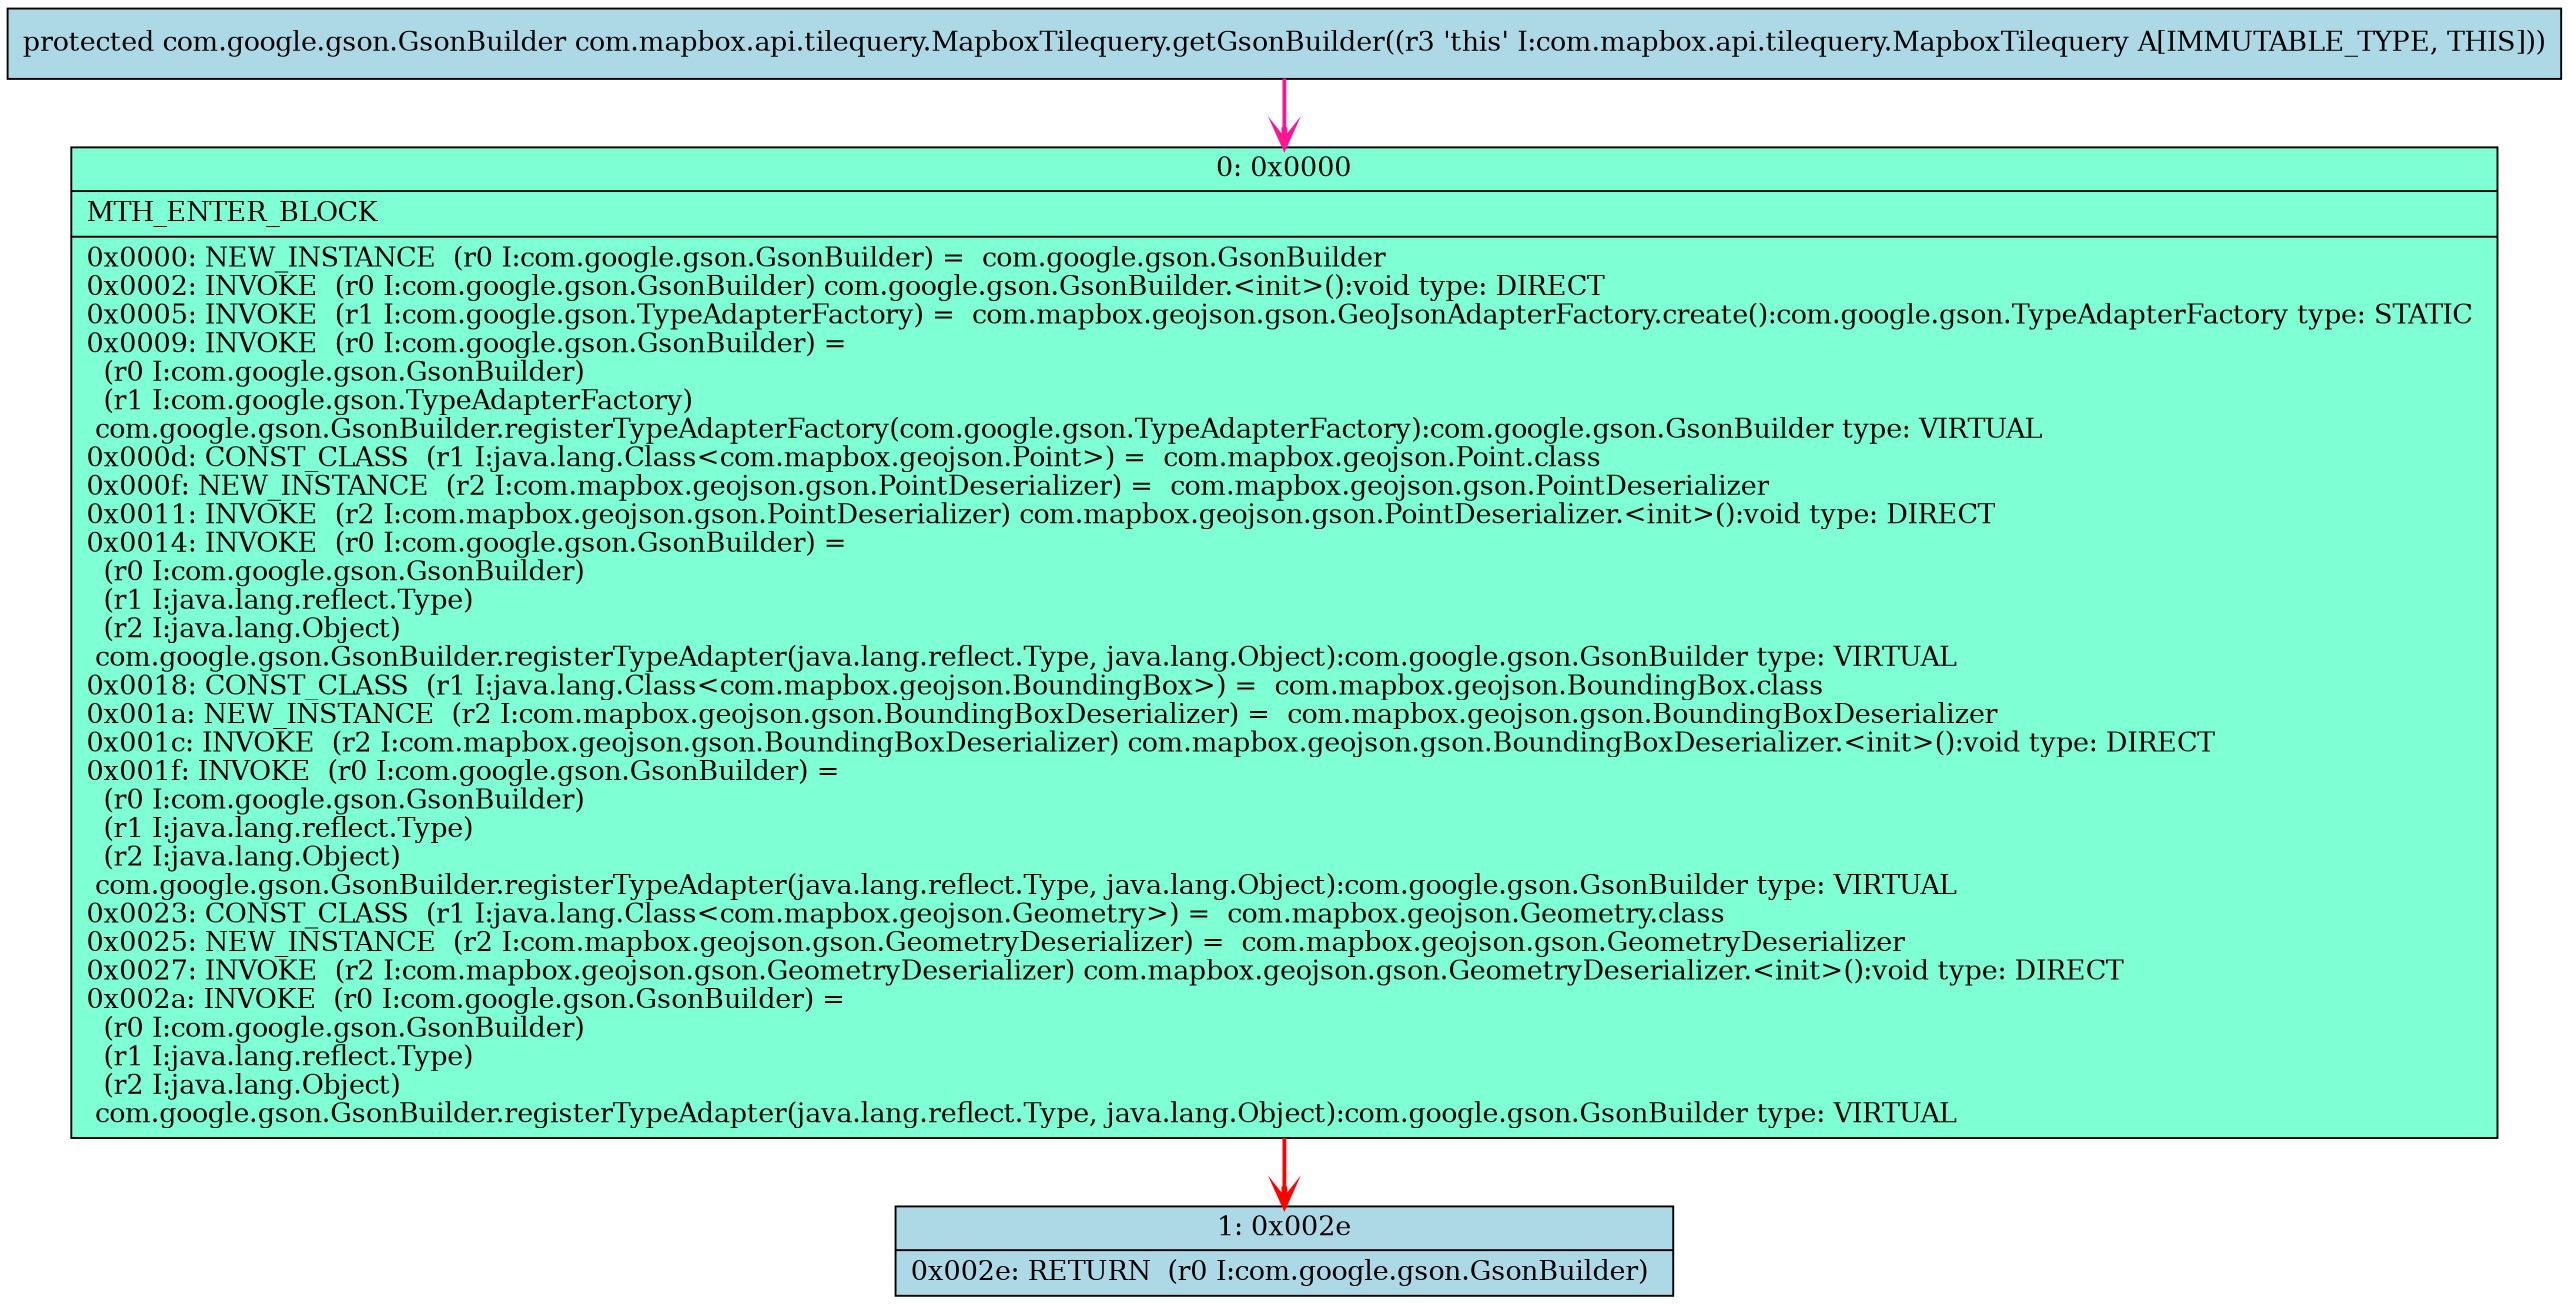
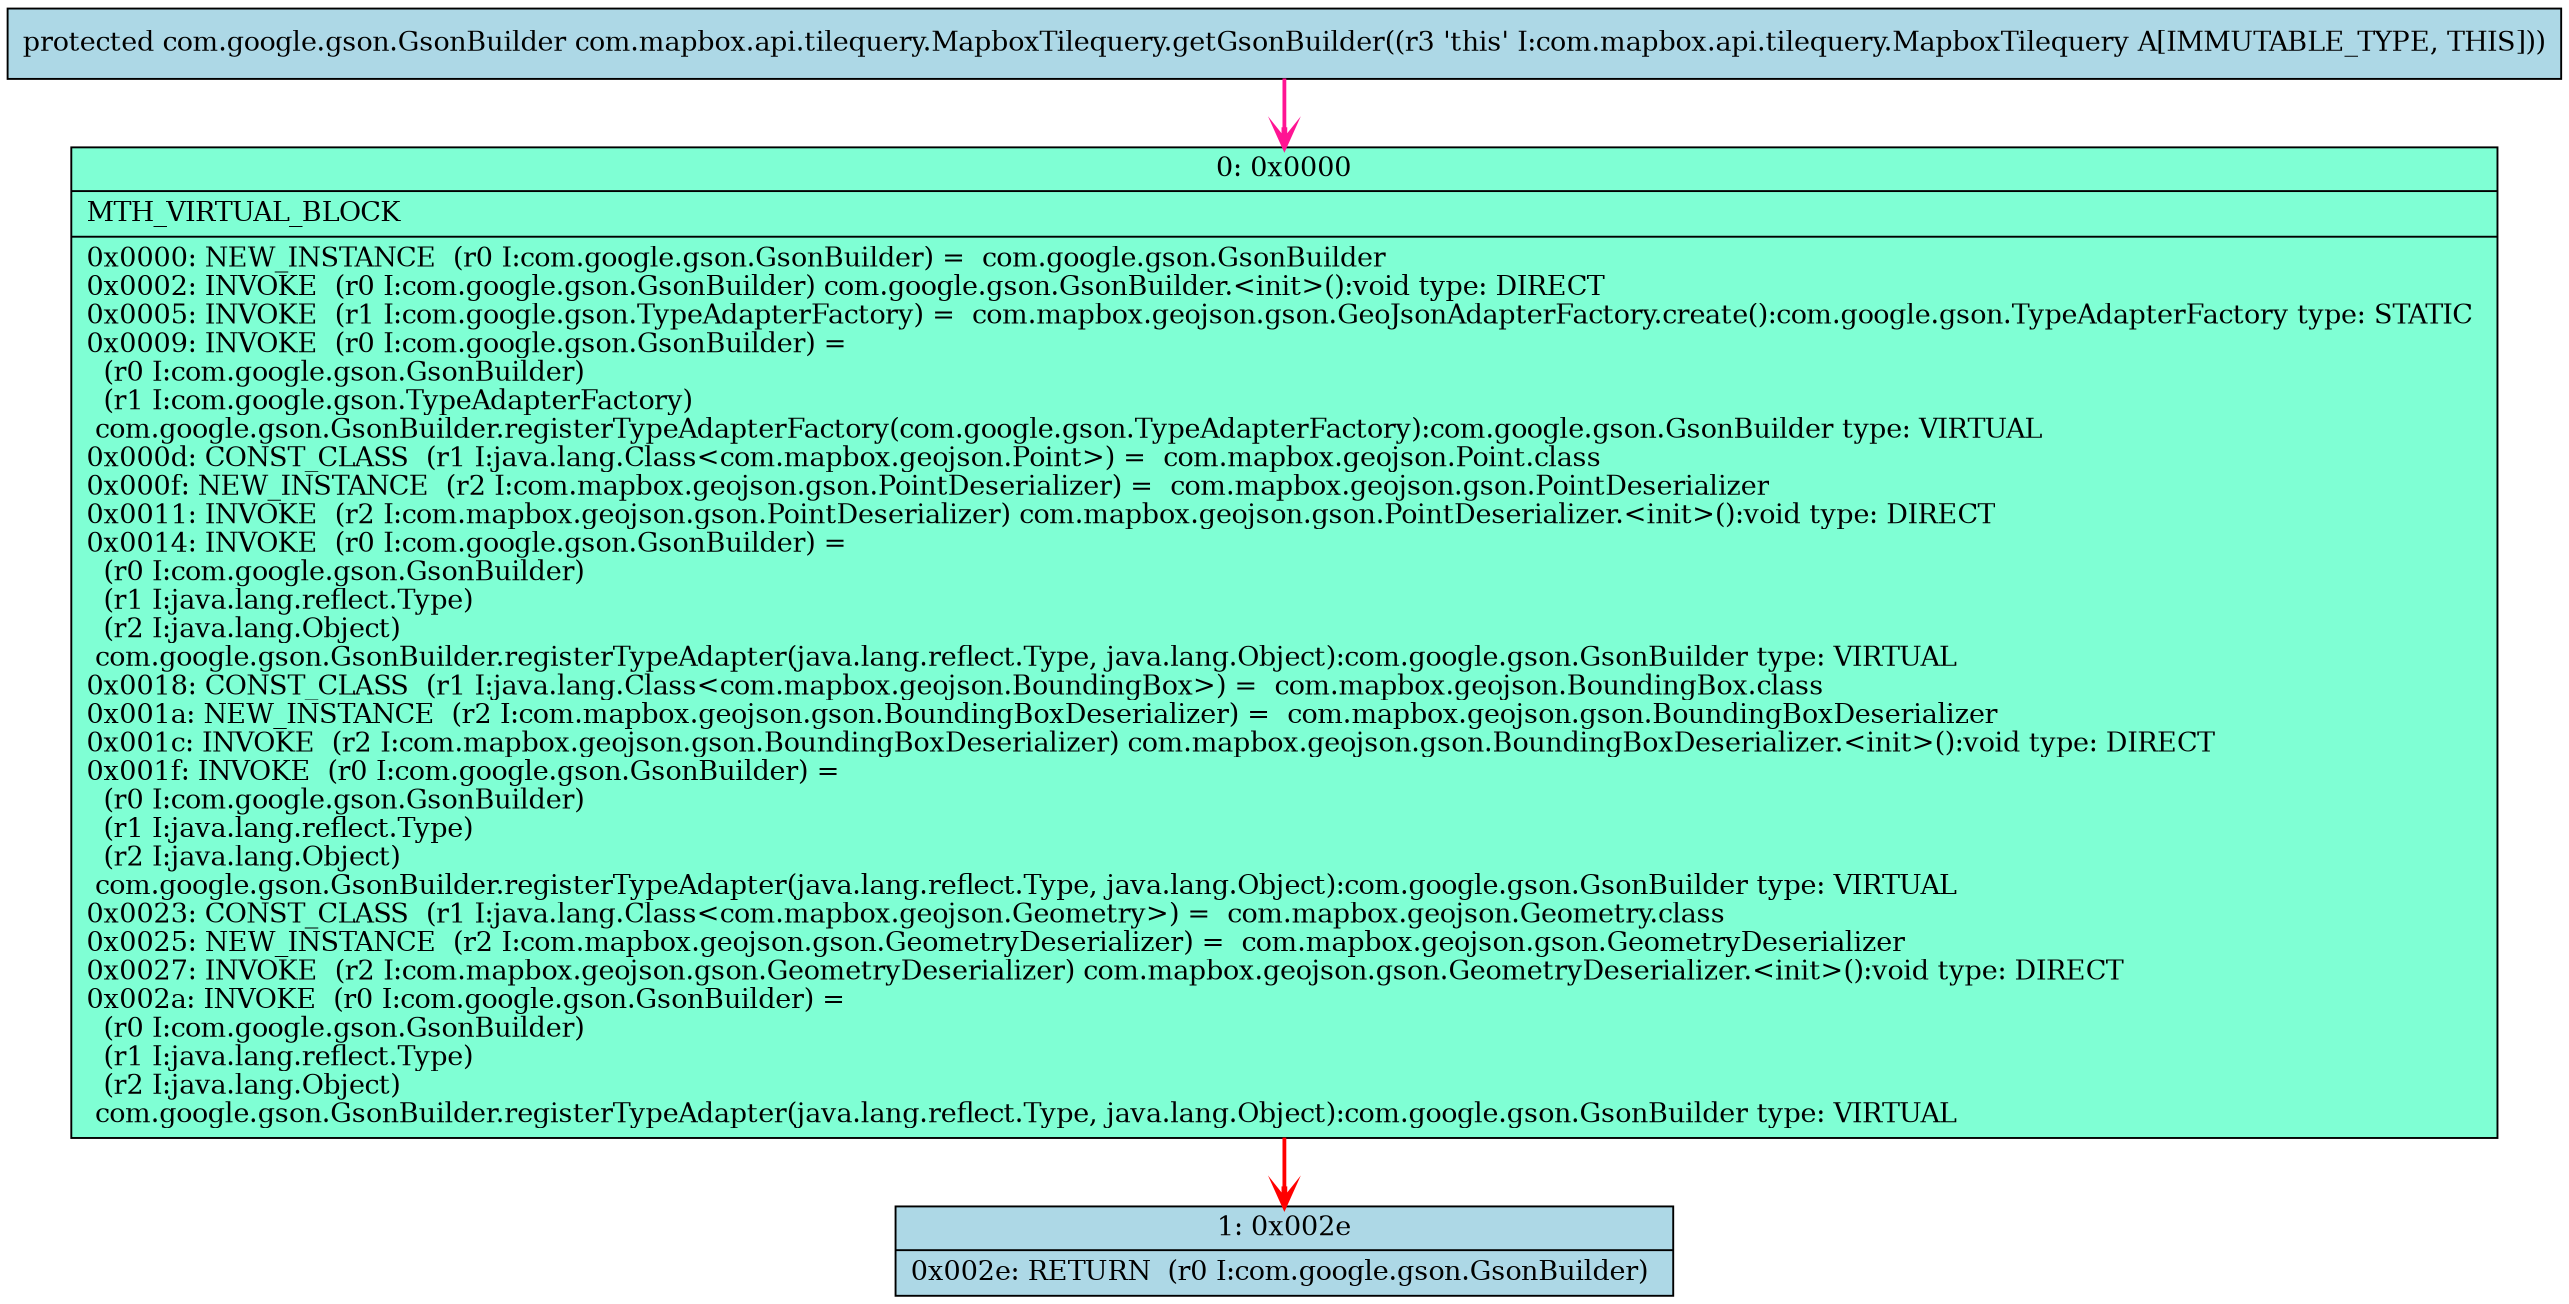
(233, 213) -> (244, 213)
